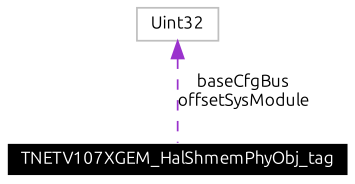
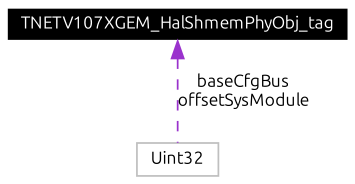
(178, 101) -> (178, 101)
